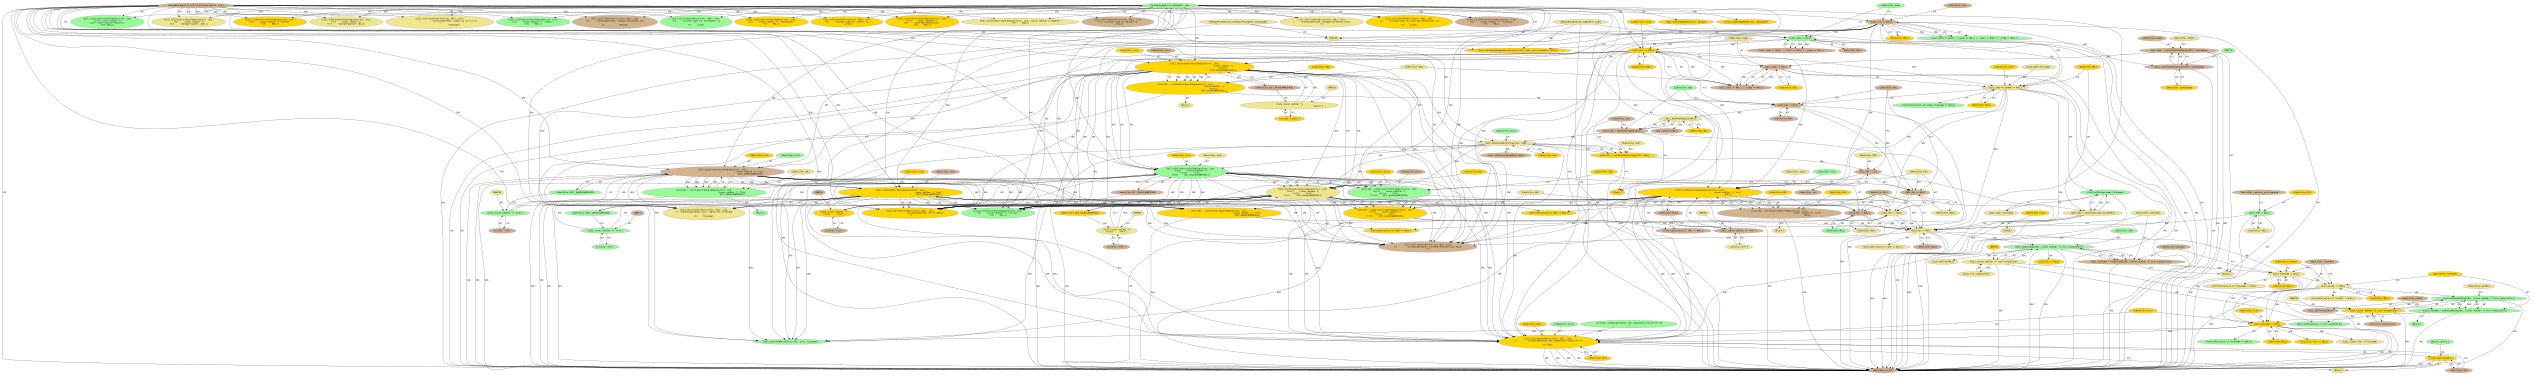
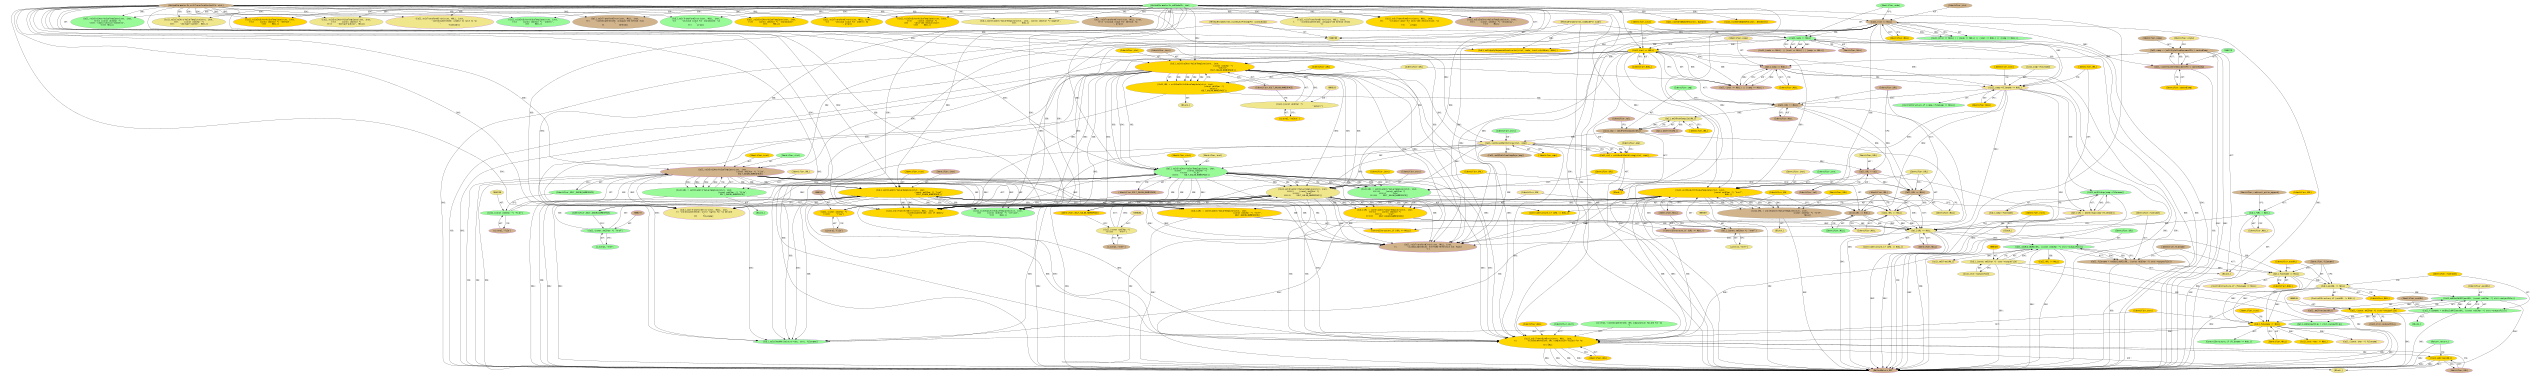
(508, 367) -> (2172, 369)
